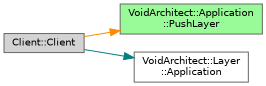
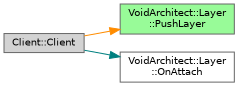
(191, 19) -> (177, 19)
(191, 67) -> (177, 67)
